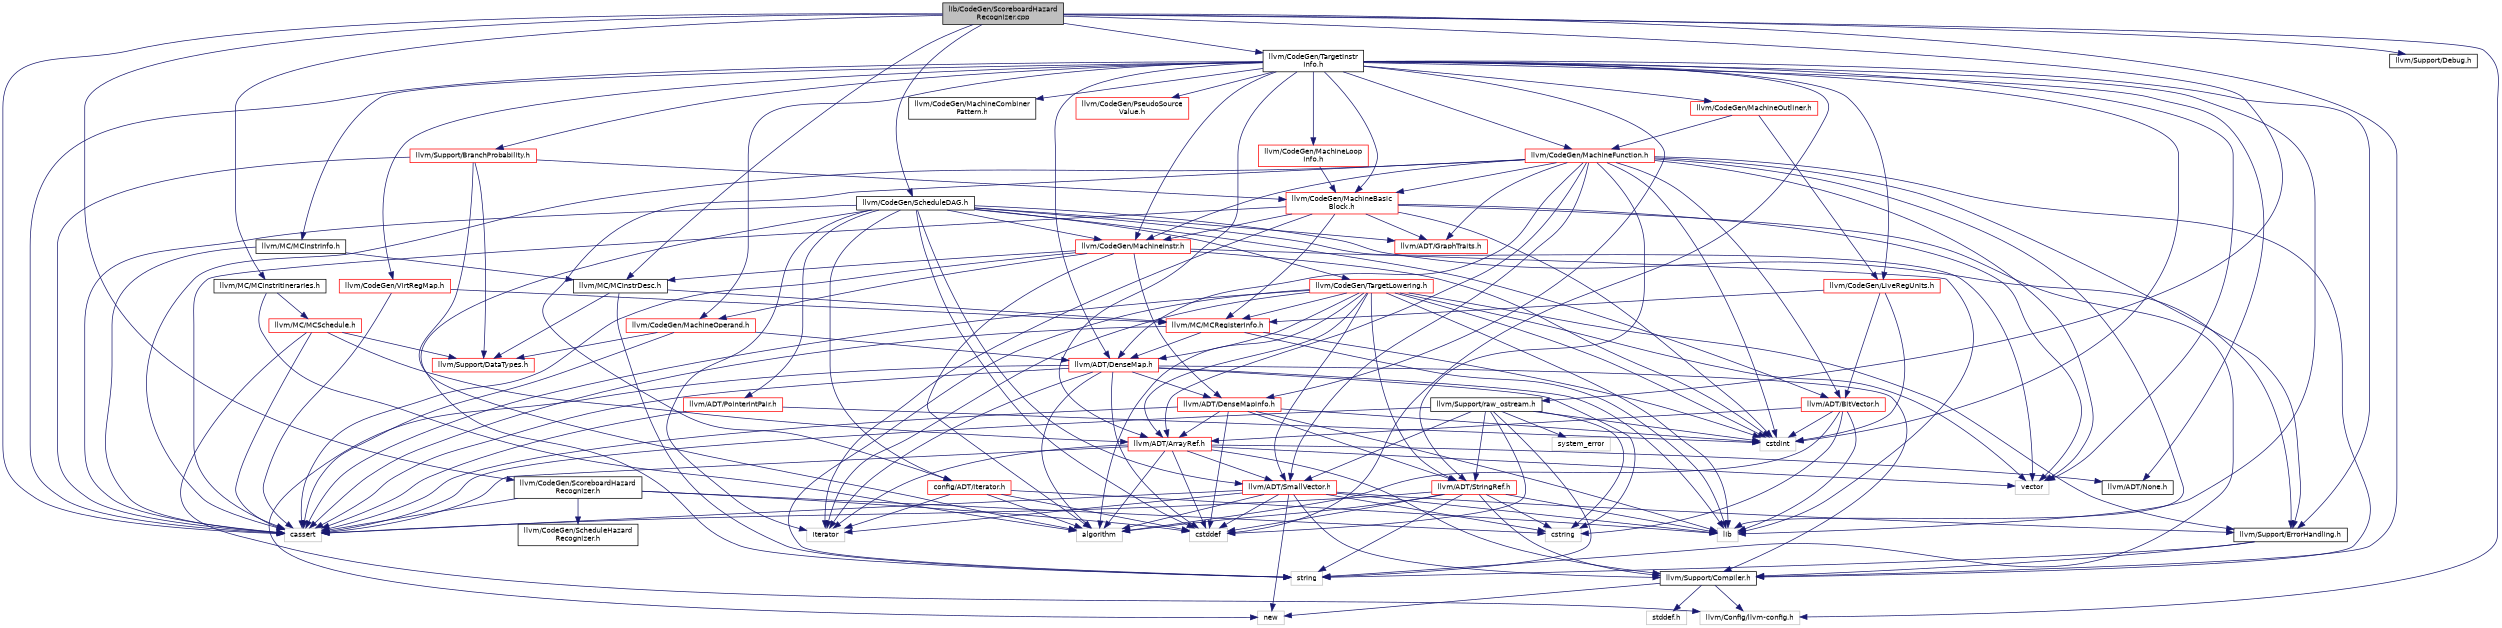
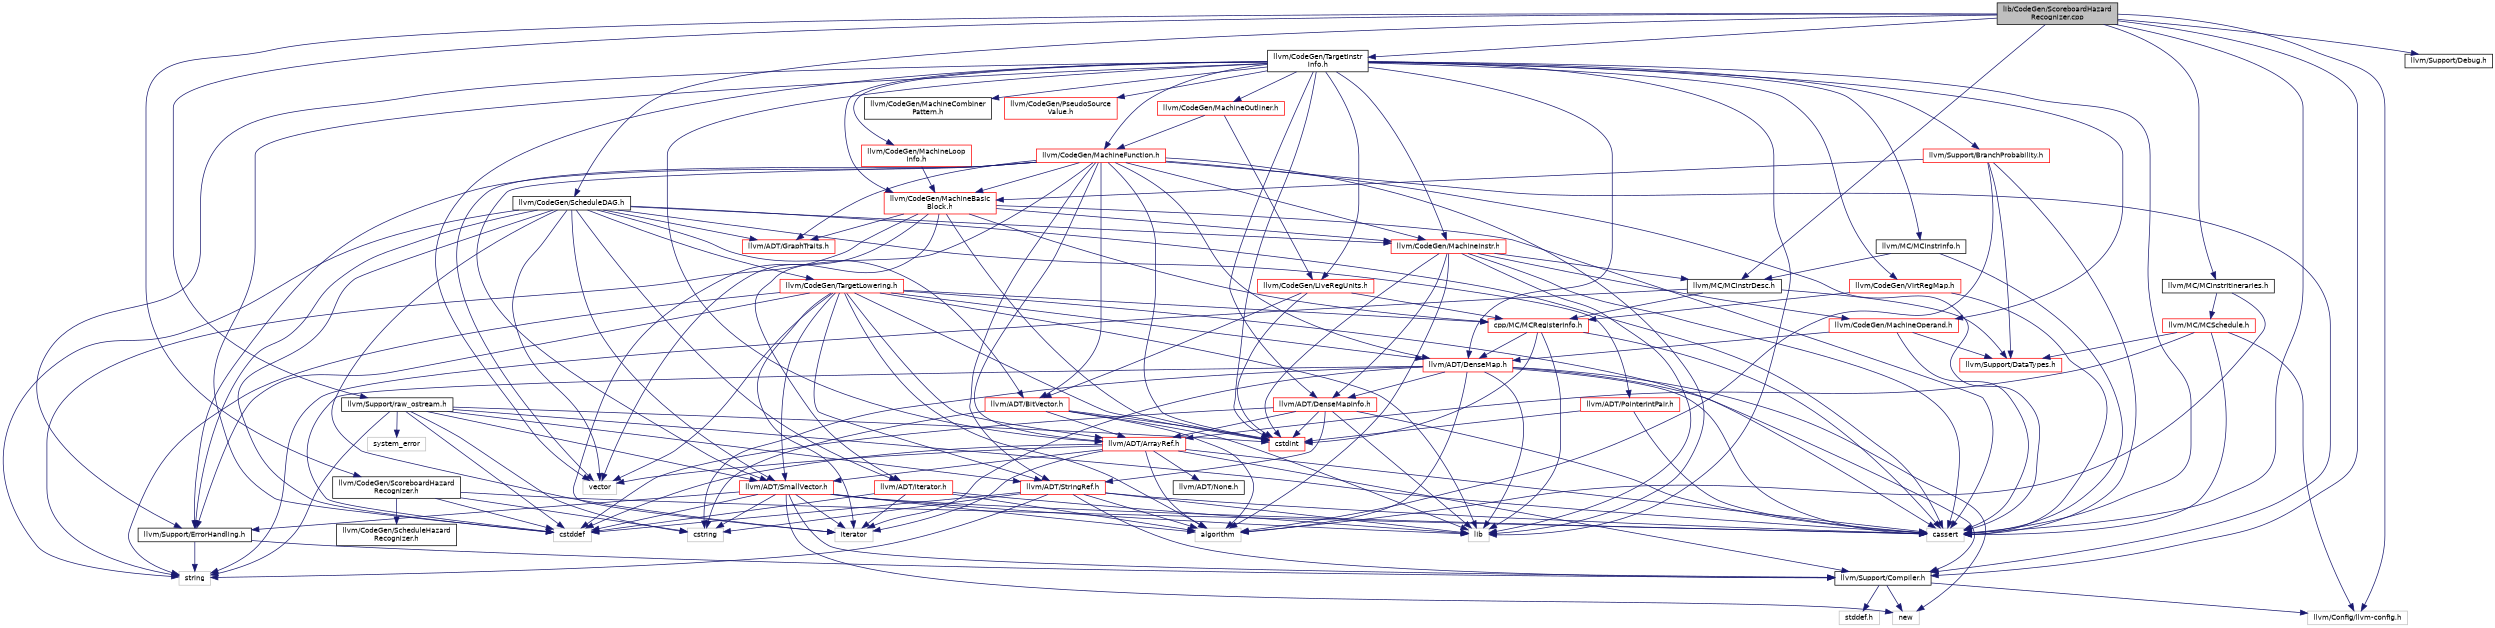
(2024, 84) -> none
(1218, 326) -> (1538, 326)
(1778, 444) -> (1287, 444)
(969, 488) -> (914, 488)
